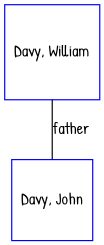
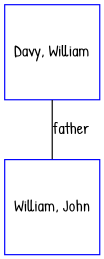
(52, 200) -> (52, 207)
